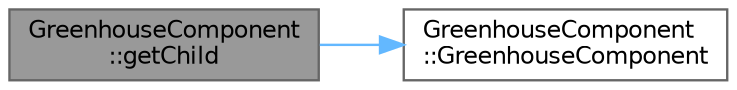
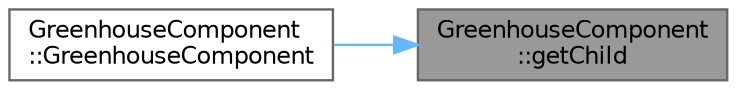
(350, 45) -> (364, 45)
